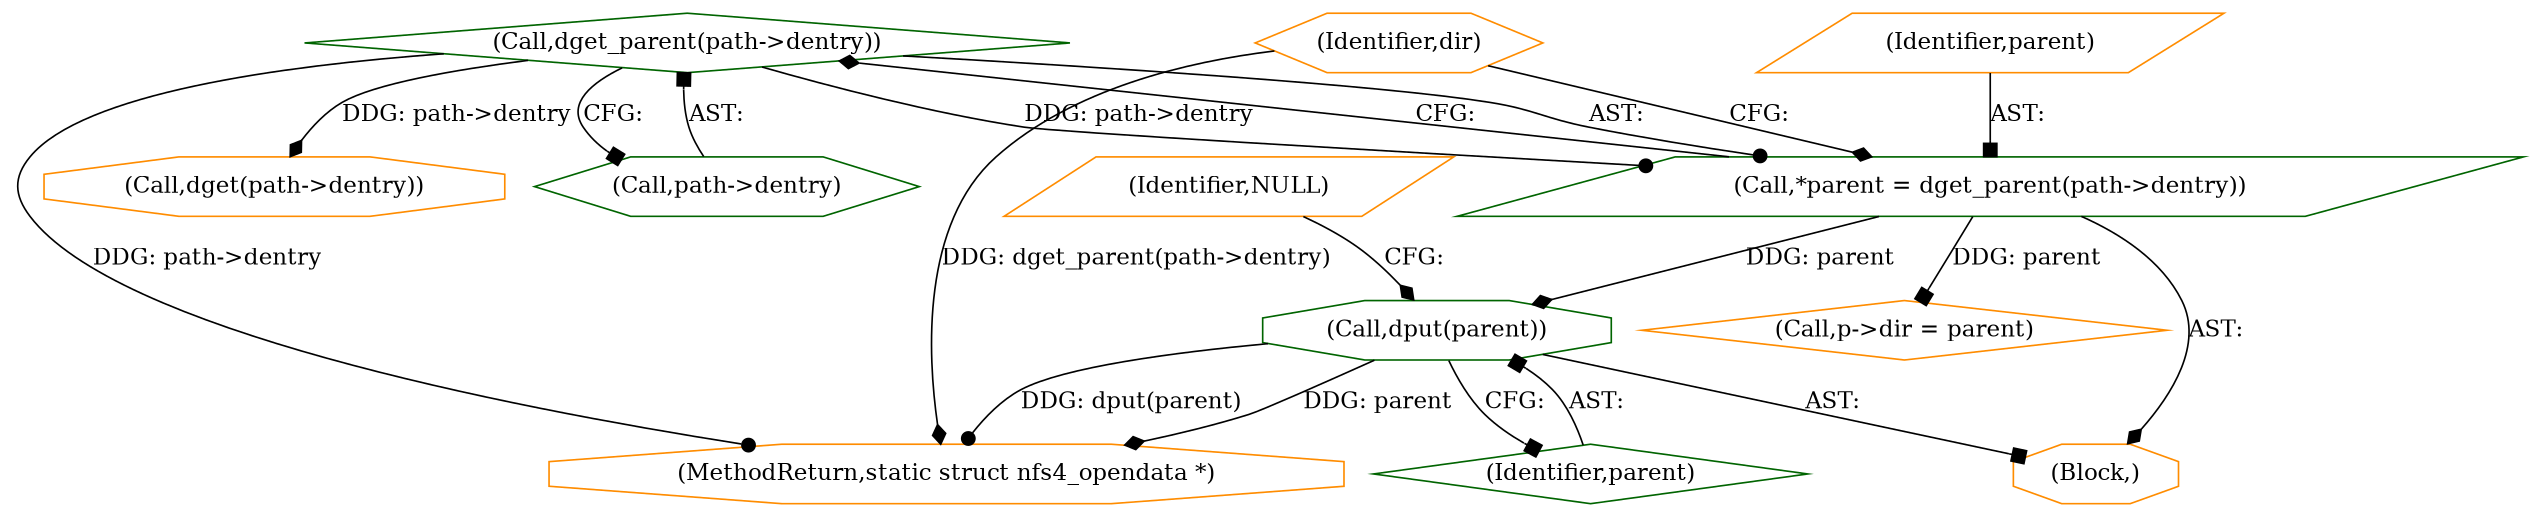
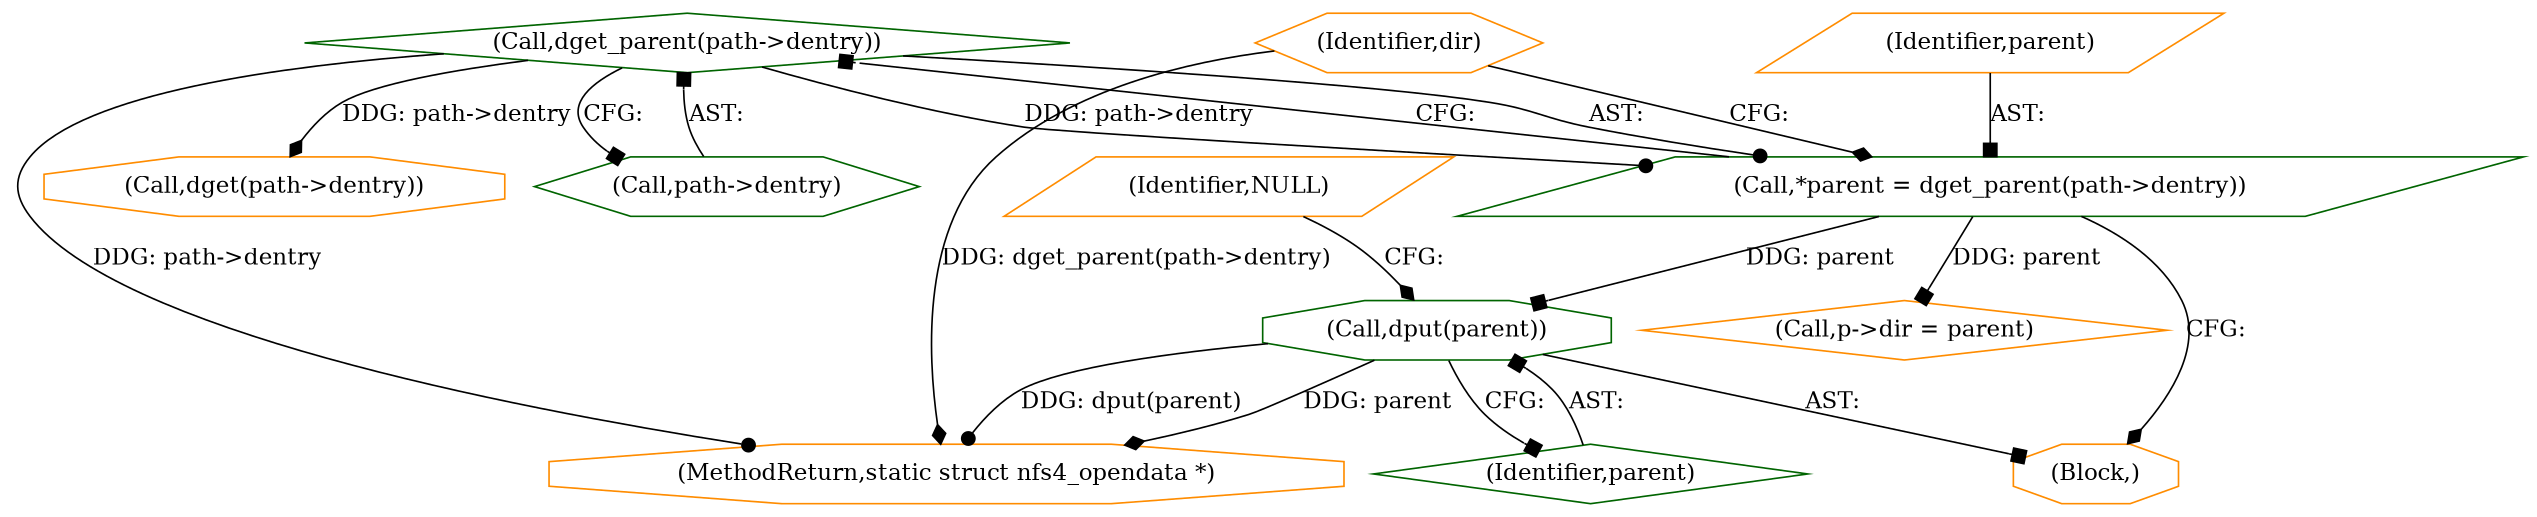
(1294, 110) -> (1294, 110)
(1714, 258) -> (1714, 258)
(2220, 330) -> (2220, 330)
